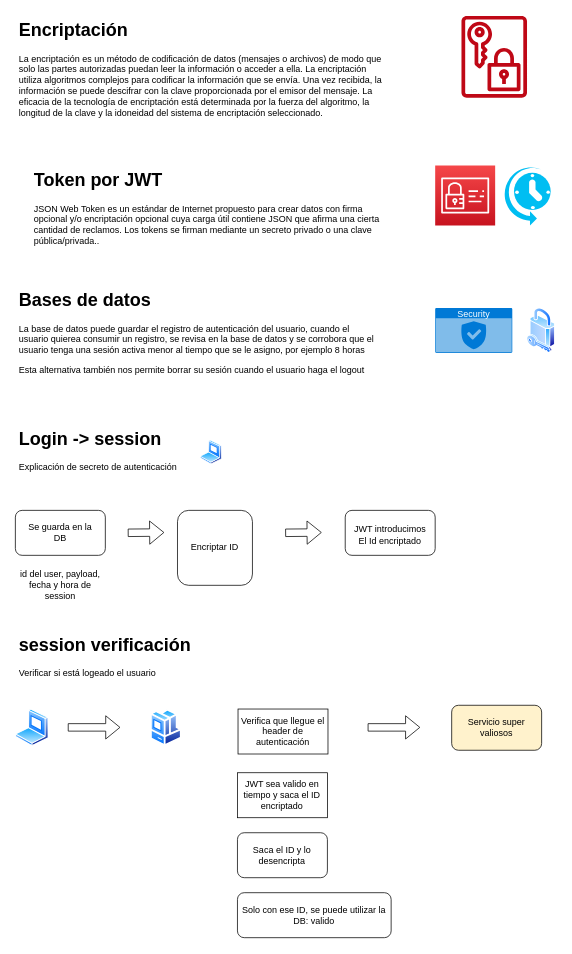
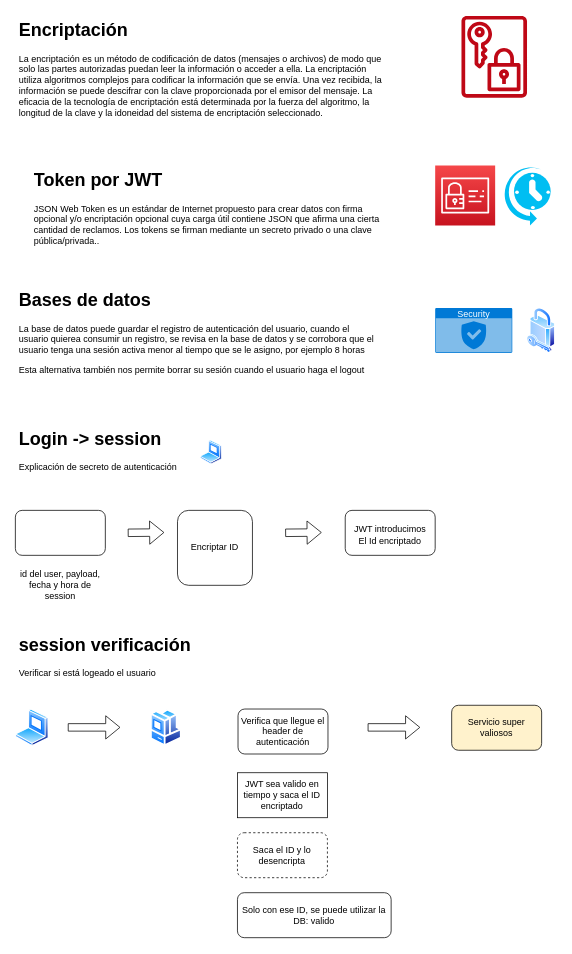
(60, 533) -> none
(283, 732) -> (283, 732)
(283, 855) -> (283, 855)
